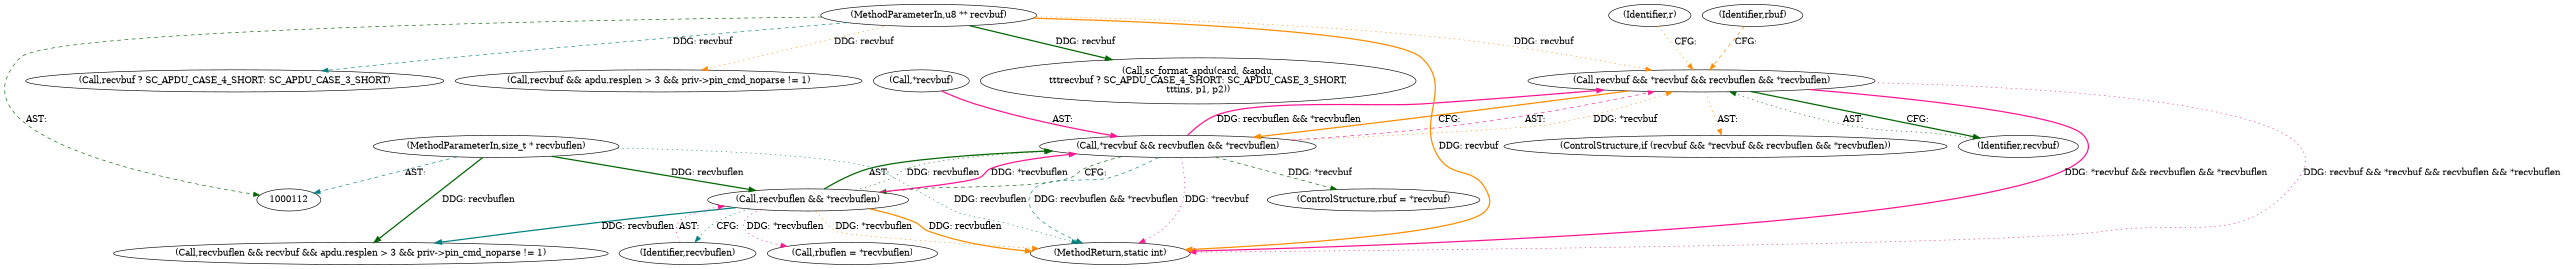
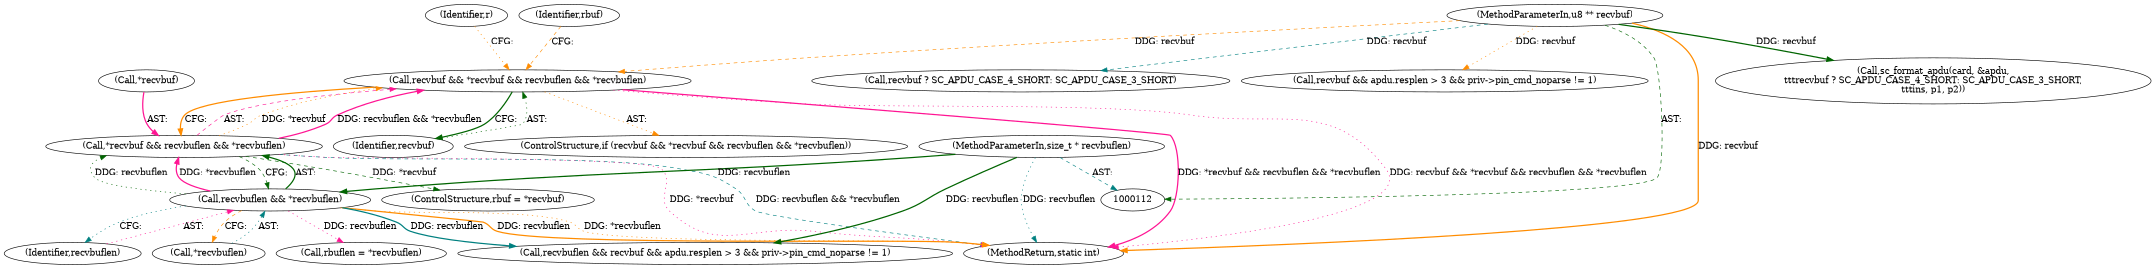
(1342, 29) -> (1042, 43)
(785, 227) -> (360, 227)
none -> (209, 253)
